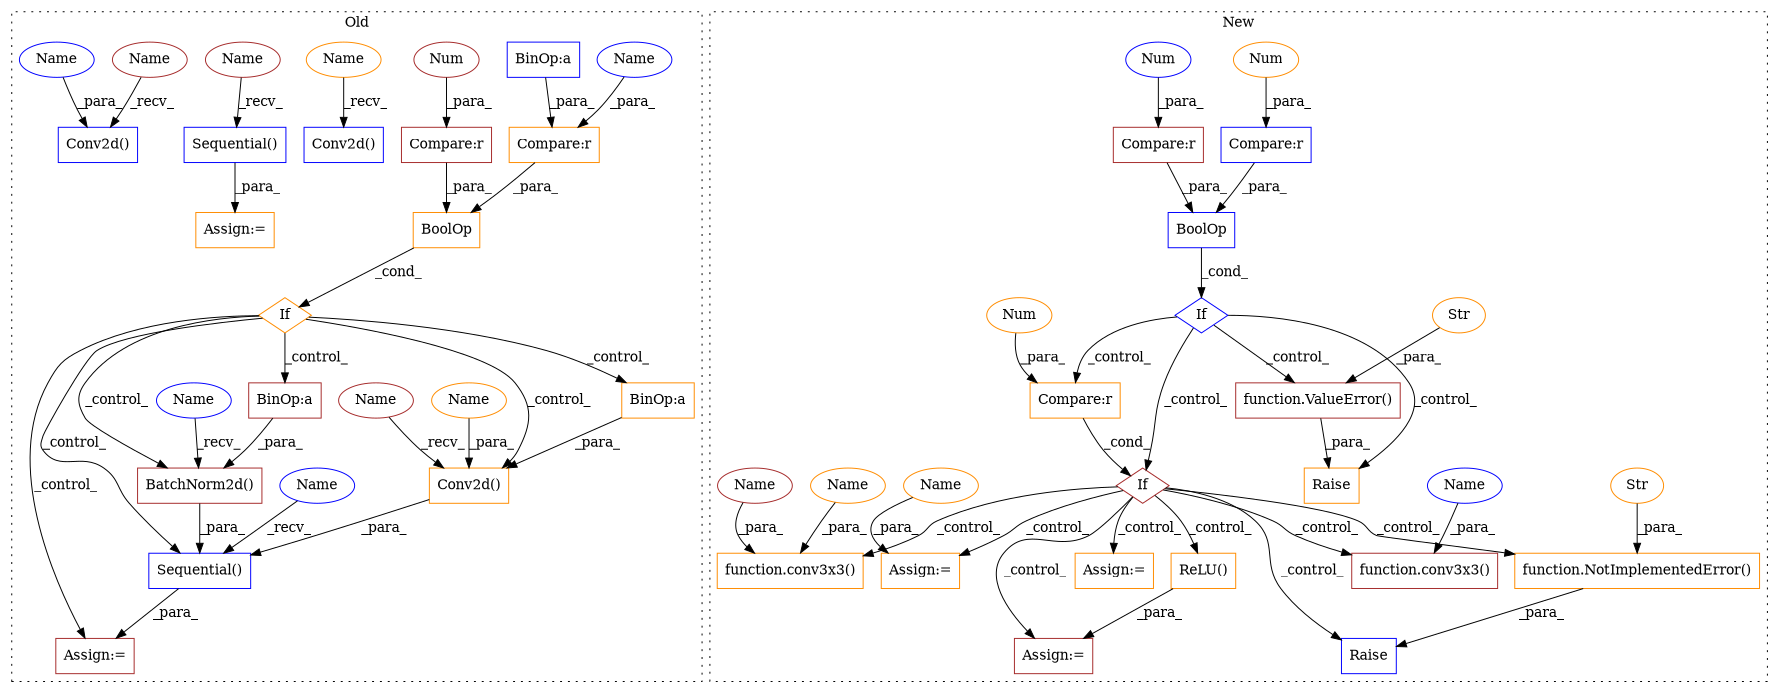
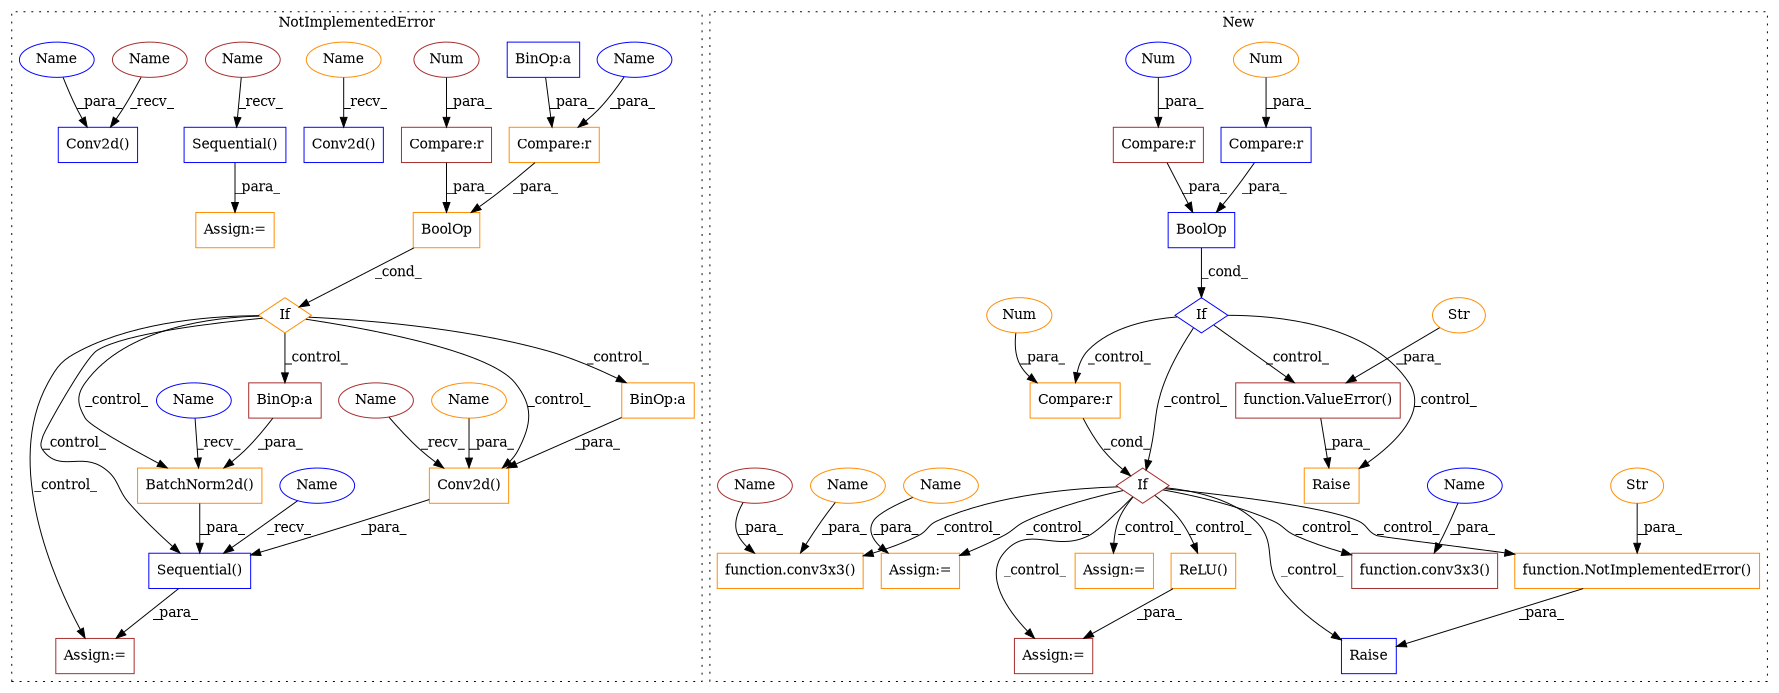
(357, 23) -> (357, 23)
(200, 486) -> (200, 486)
